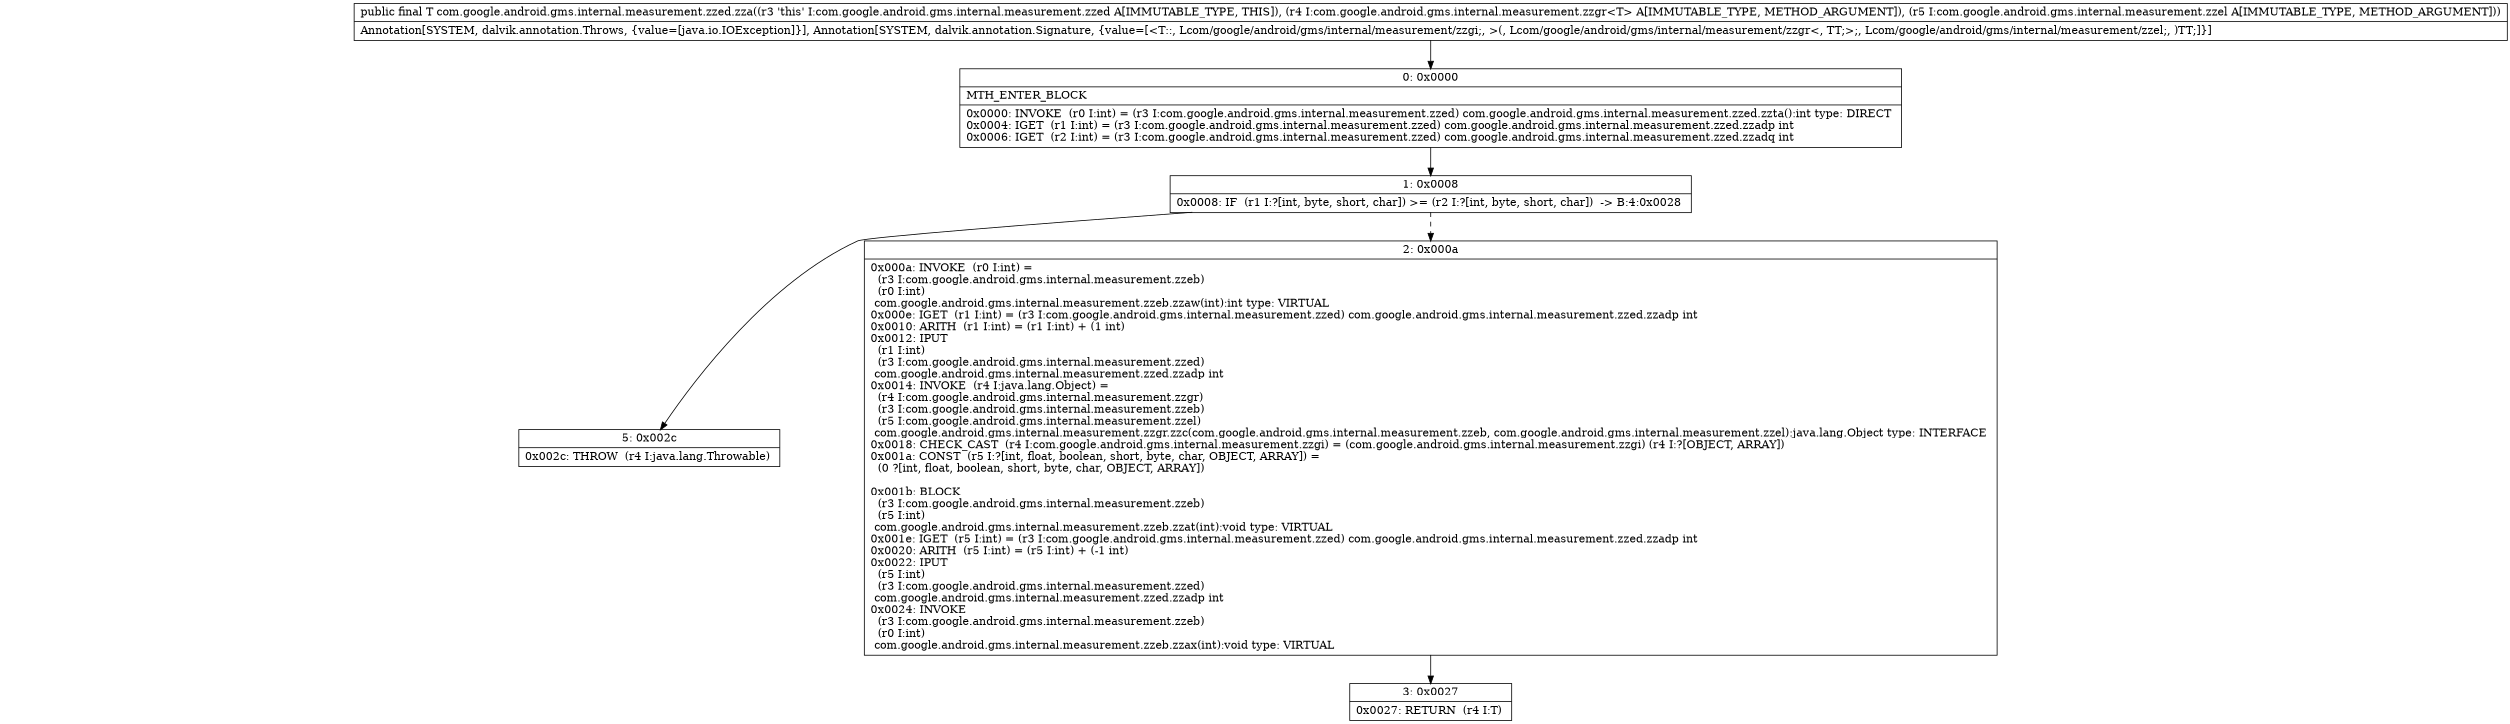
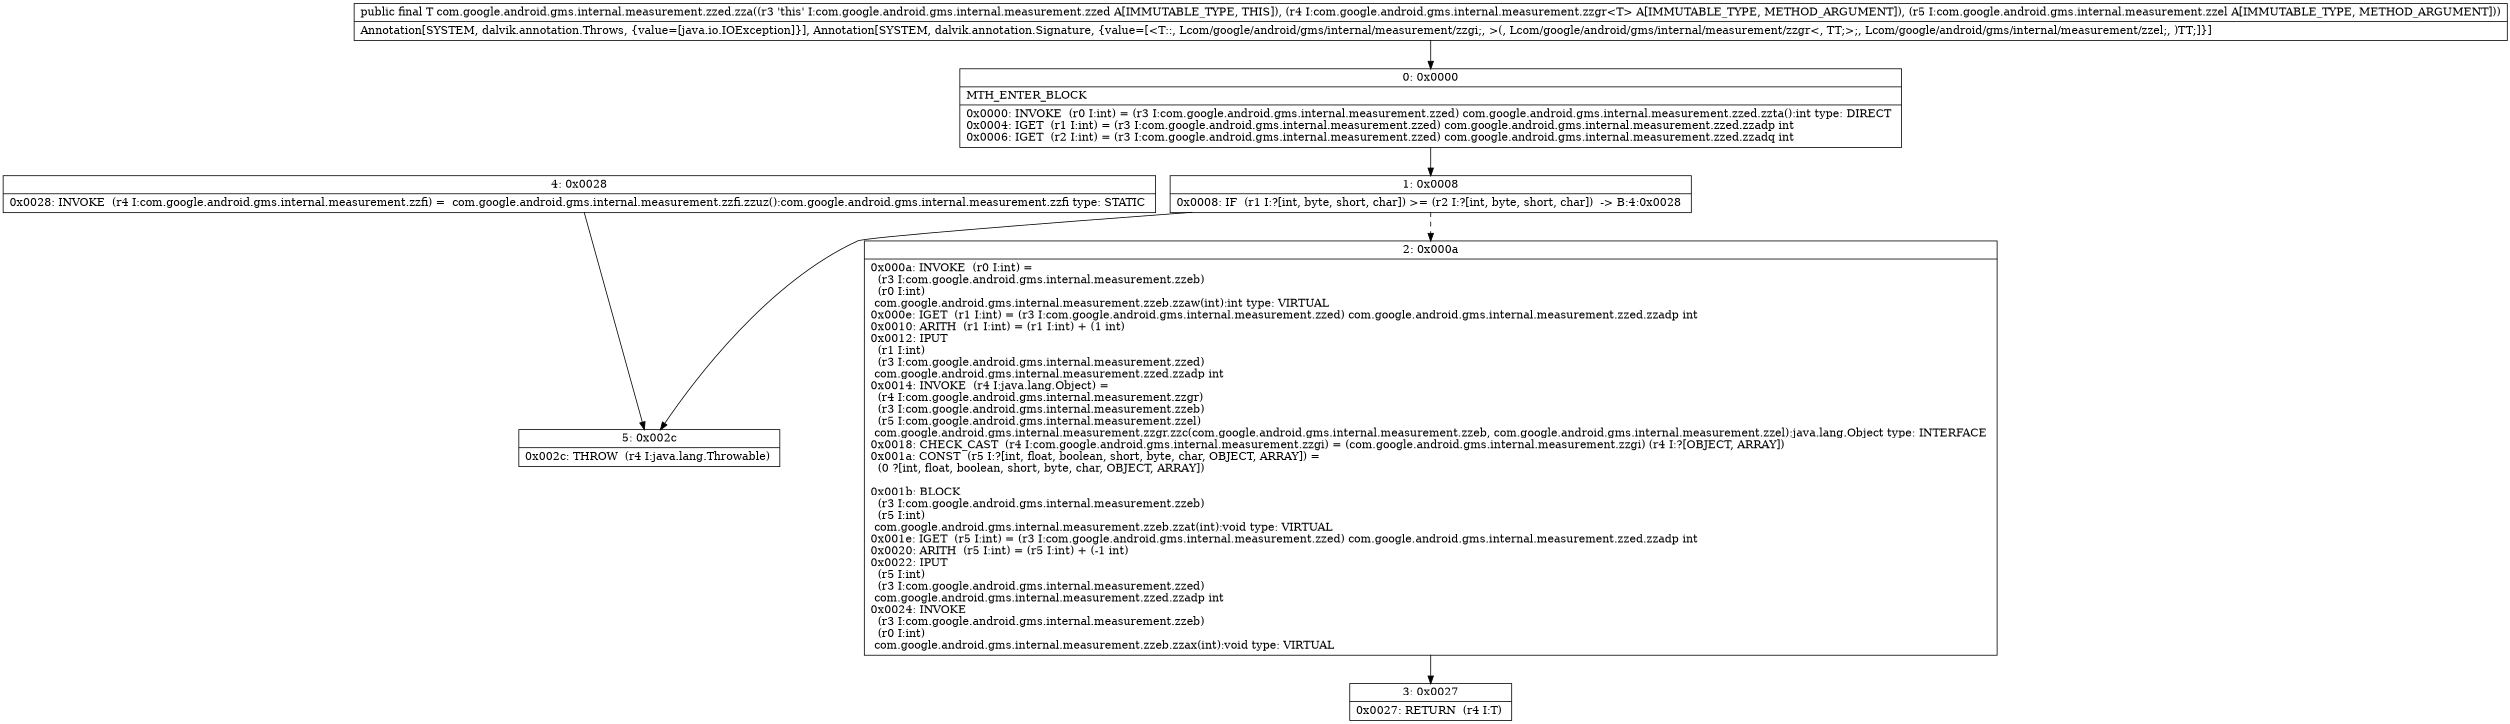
none -> (579, 194)
